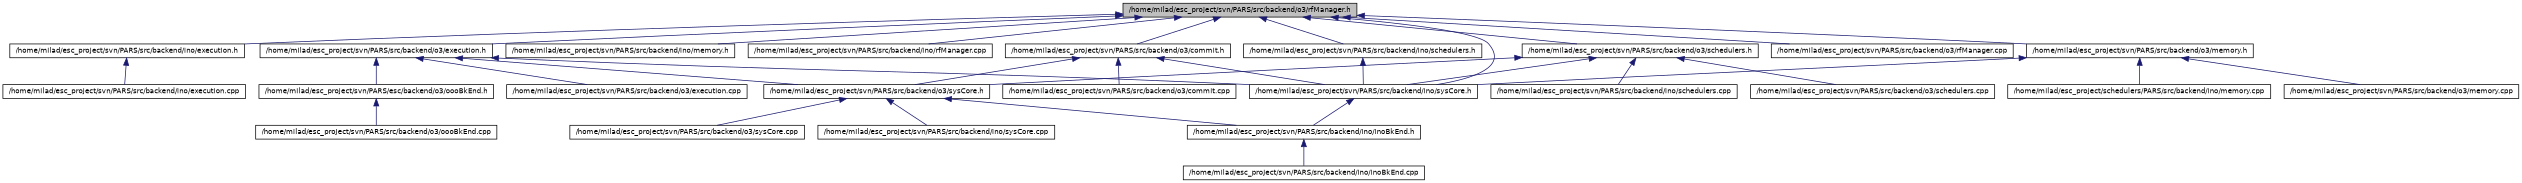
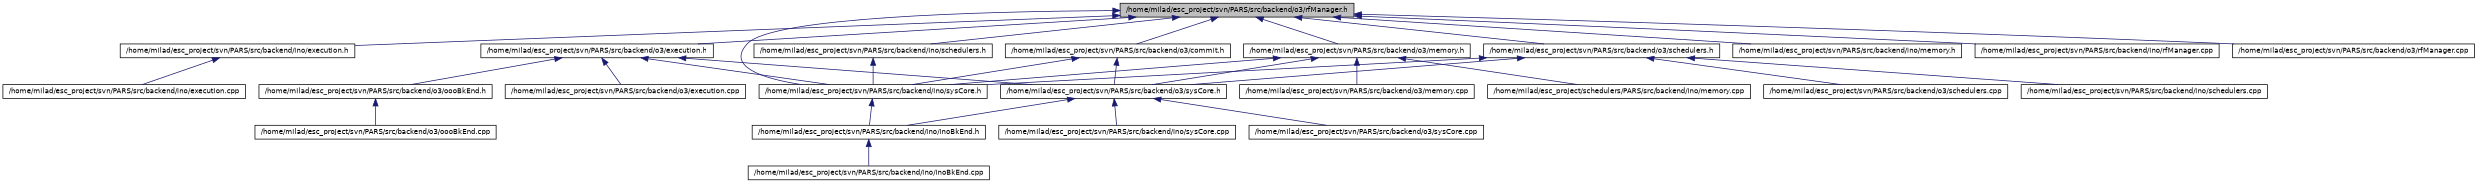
none -> (1192, 78)
(376, 92) -> (376, 92)
(1119, 92) -> none
